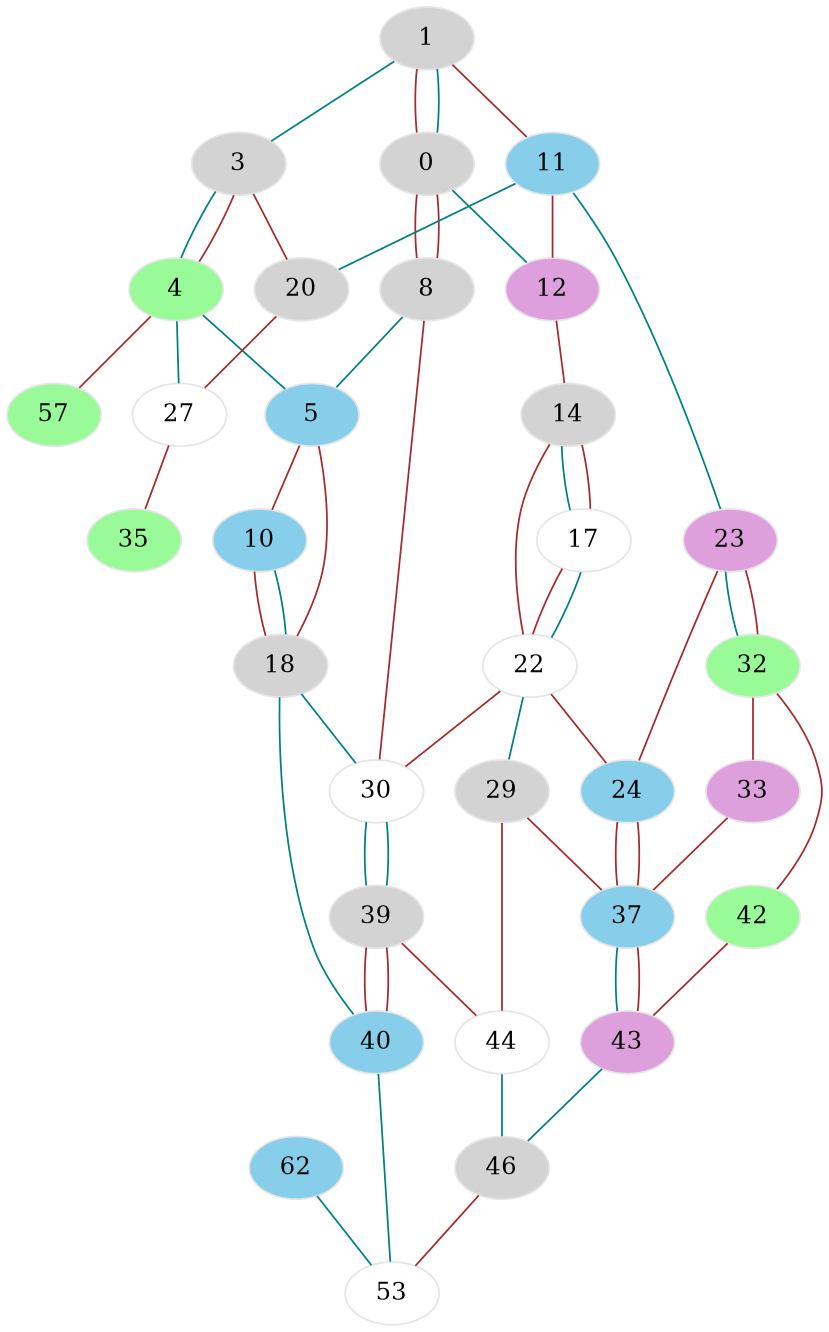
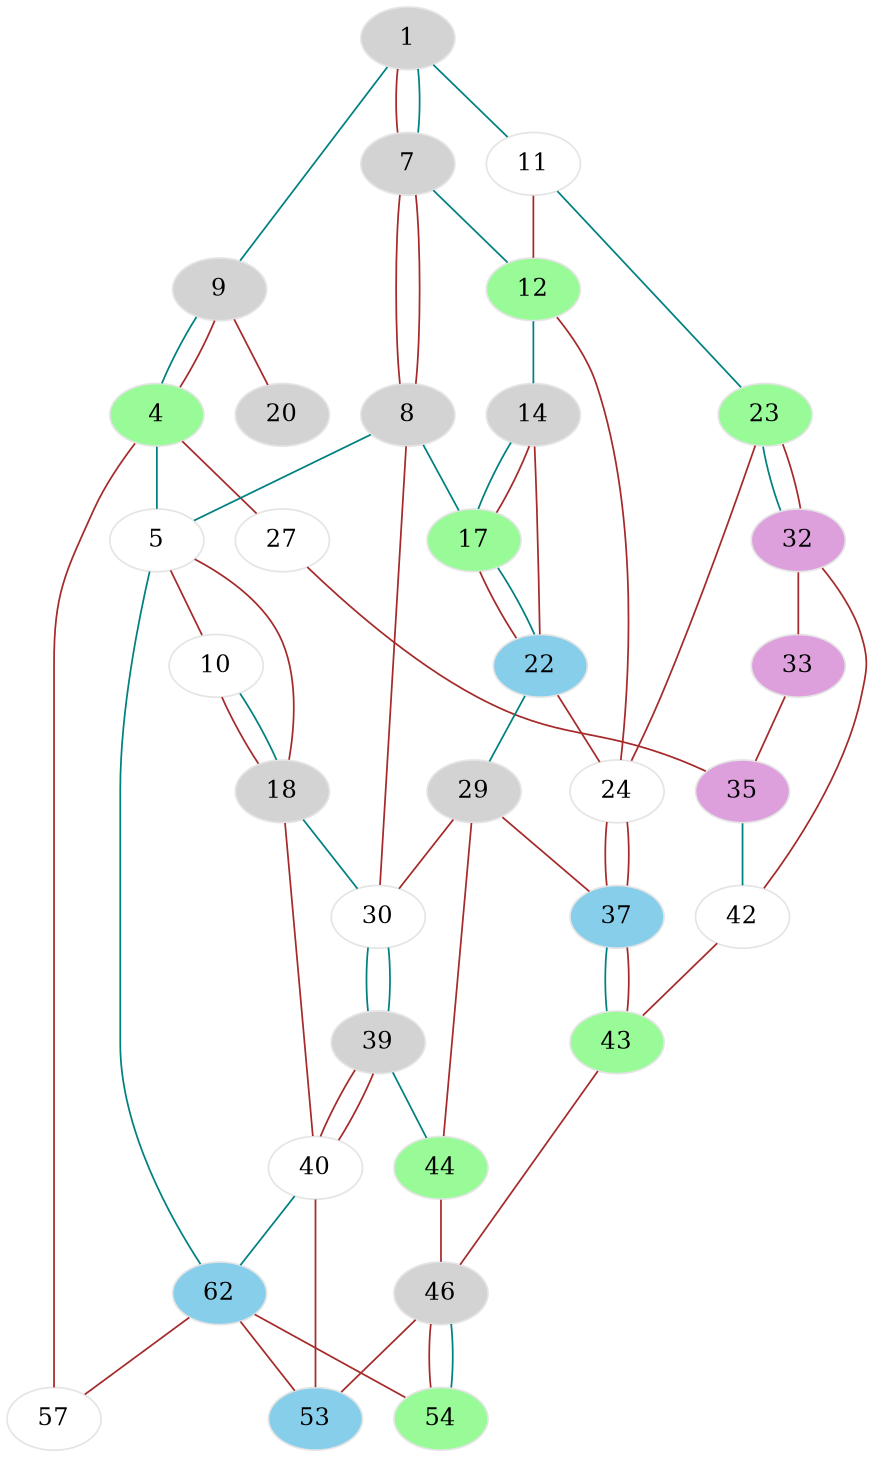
(490, 101) -> (470, 101)
(239, 164) -> (220, 289)
(427, 164) -> (408, 164)
(553, 164) -> (533, 164)
(427, 227) -> none
(553, 289) -> (533, 289)
(178, 352) -> (219, 477)
(560, 352) -> (533, 352)
(233, 359) -> none
(54, 415) -> (54, 1419)
(312, 415) -> (157, 540)
none -> (441, 478)
none -> (625, 532)
(134, 540) -> (743, 791)
(260, 540) -> (216, 666)
(584, 540) -> (474, 540)
(730, 540) -> (765, 415)
(530, 666) -> (540, 666)
(753, 666) -> (798, 540)
(453, 729) -> (426, 854)
(628, 791) -> (617, 791)
(690, 854) -> (770, 729)
none -> (743, 854)
(292, 863) -> (299, 980)
(753, 917) -> (743, 917)
none -> (120, 925)
(439, 979) -> (410, 1105)
(376, 1042) -> (315, 1168)
(502, 1042) -> (441, 1168)
(628, 1042) -> (617, 1042)
(502, 1105) -> (441, 1231)
(565, 1105) -> (529, 1168)
(384, 1168) -> (315, 1293)
none -> (268, 1231)
(344, 1231) -> (268, 1356)
(392, 1293) -> (315, 1419)
none -> (137, 1356)
none -> (441, 1419)
